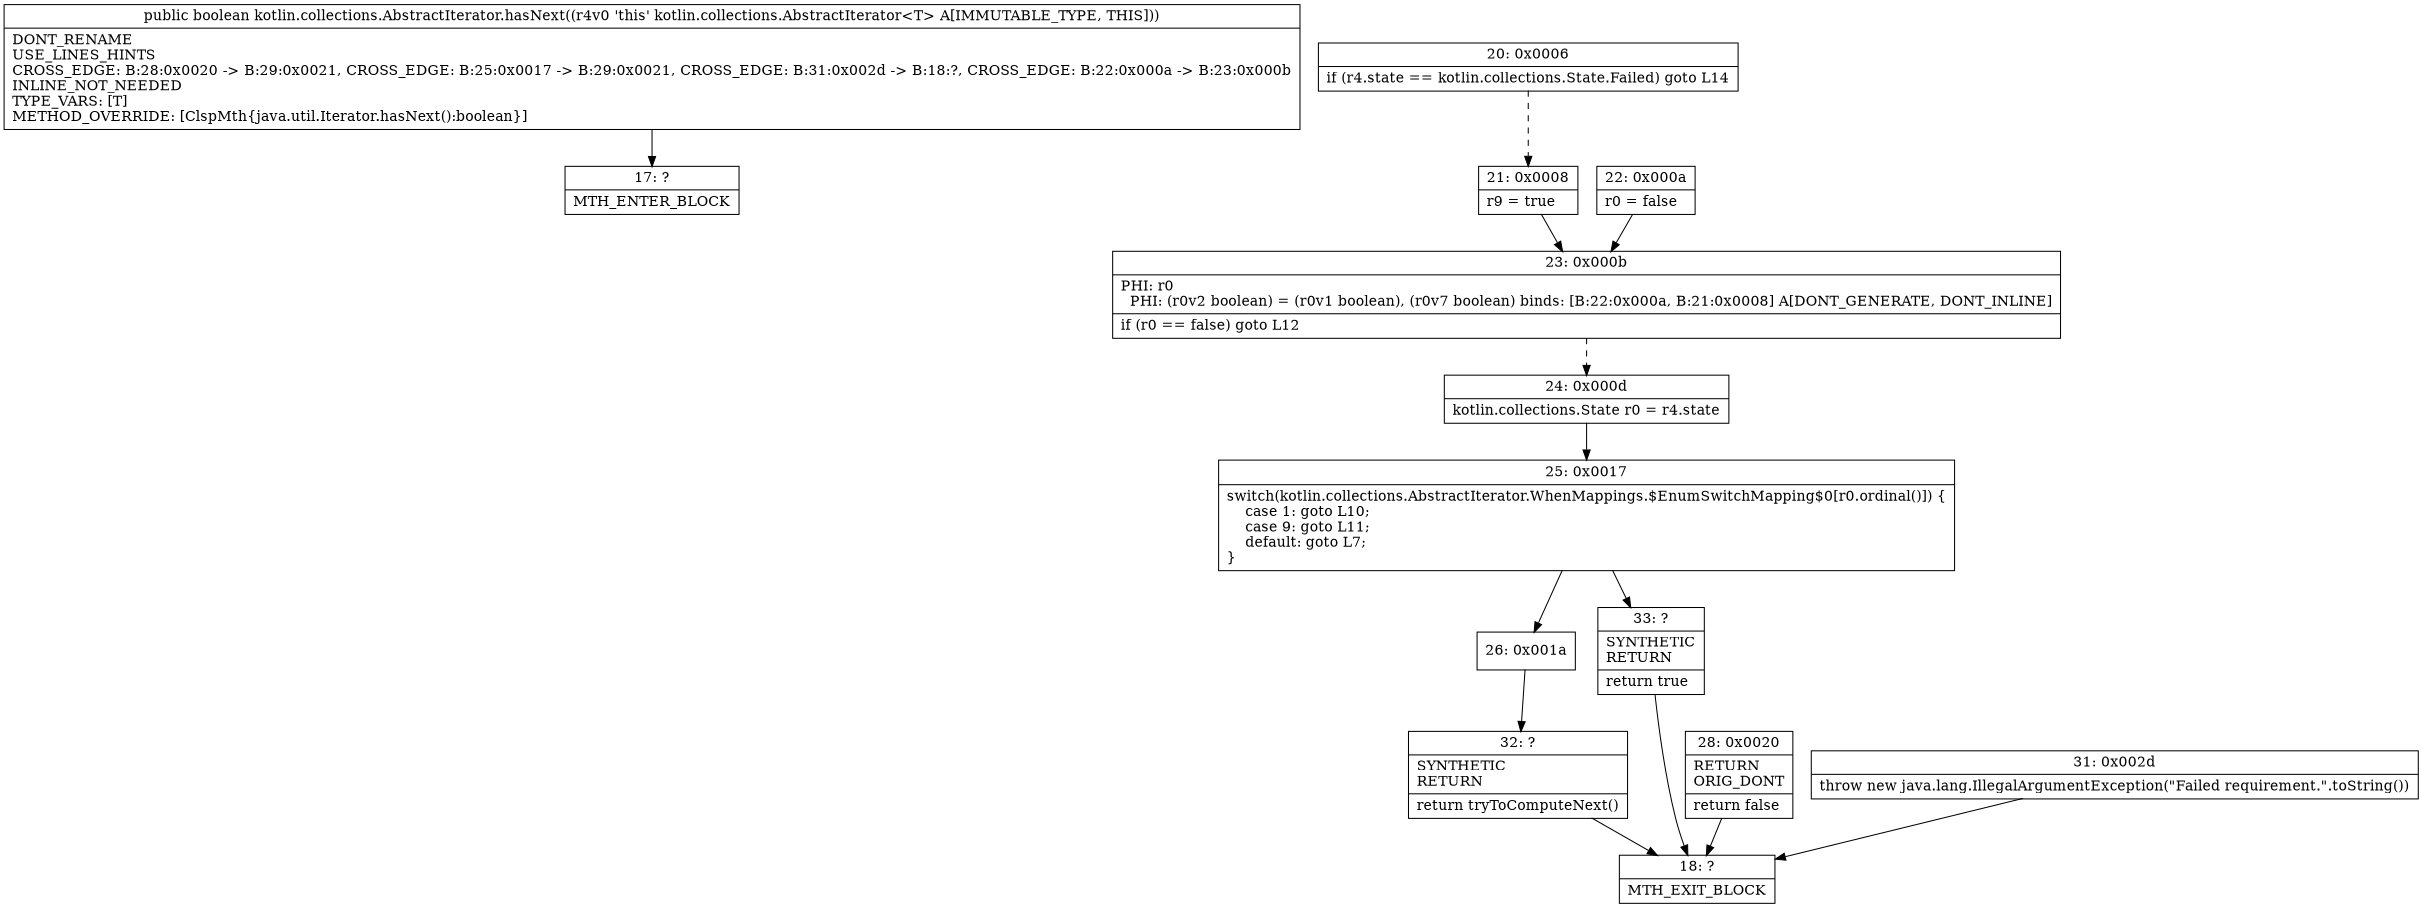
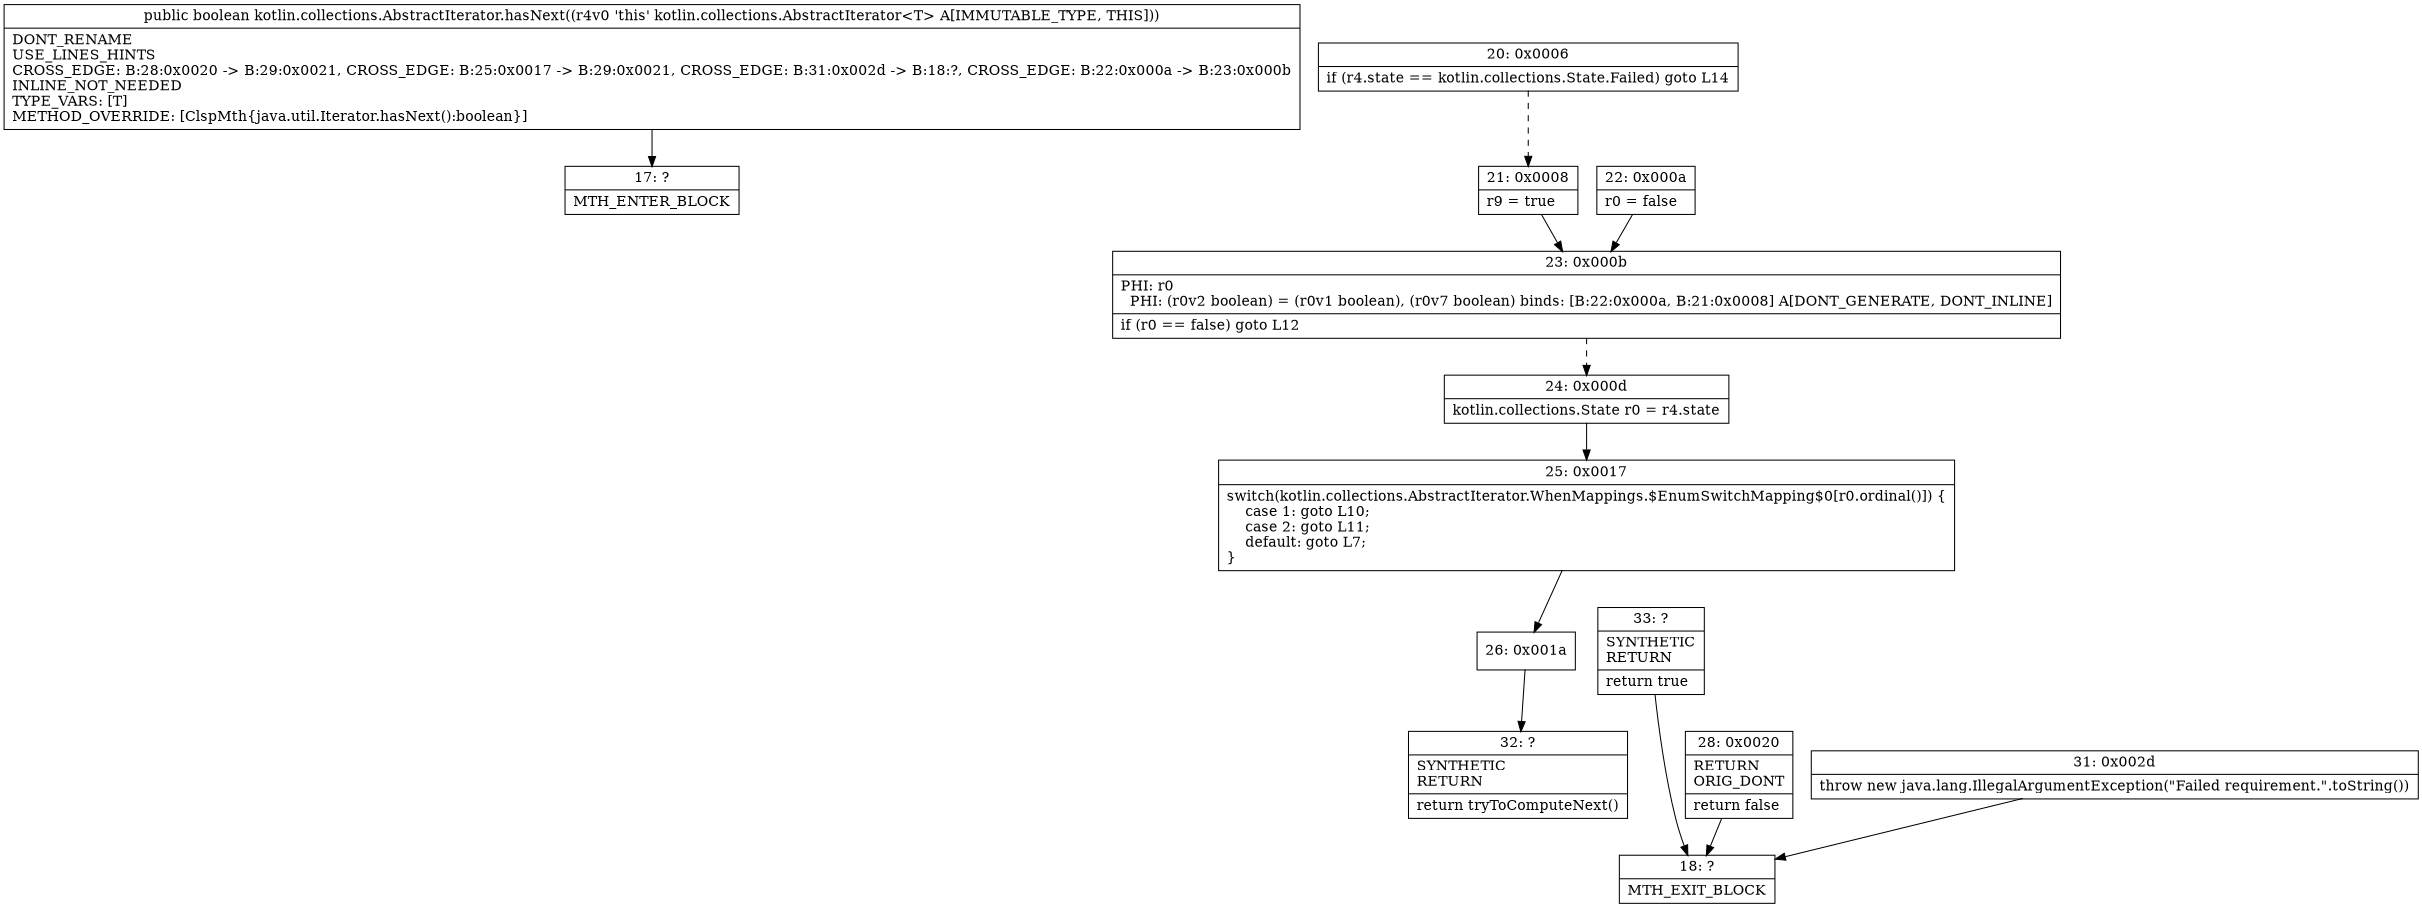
(1298, 527) -> (1298, 527)
(1619, 584) -> none
(1620, 834) -> none
